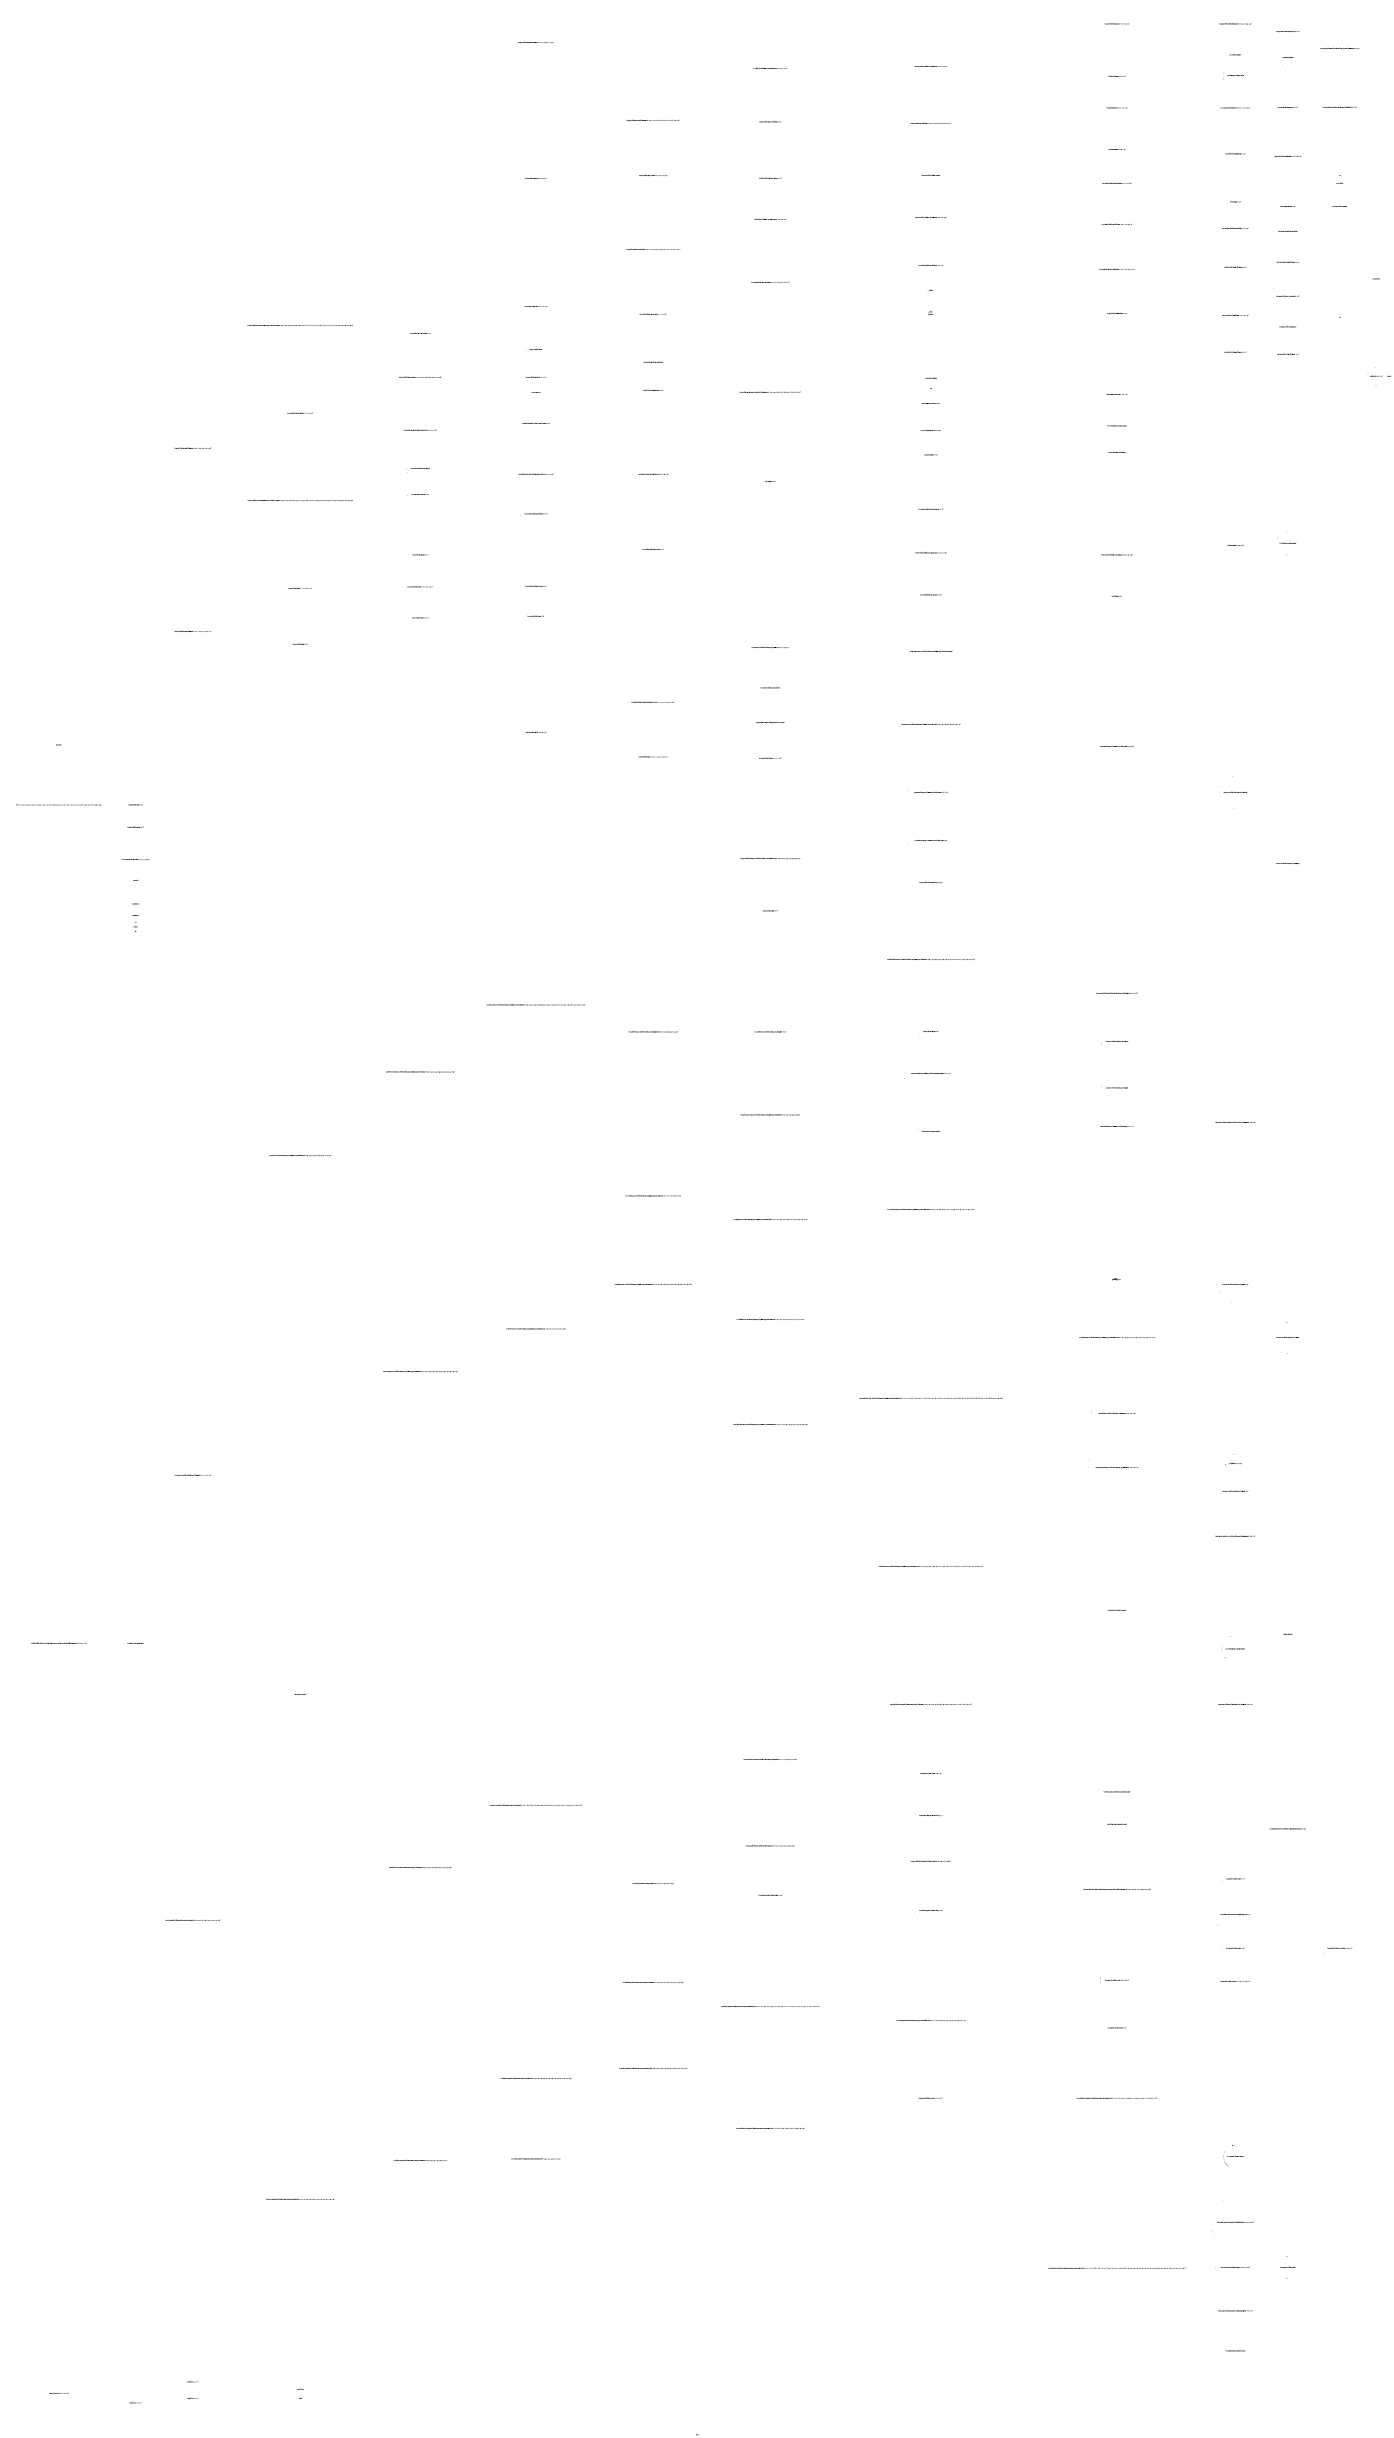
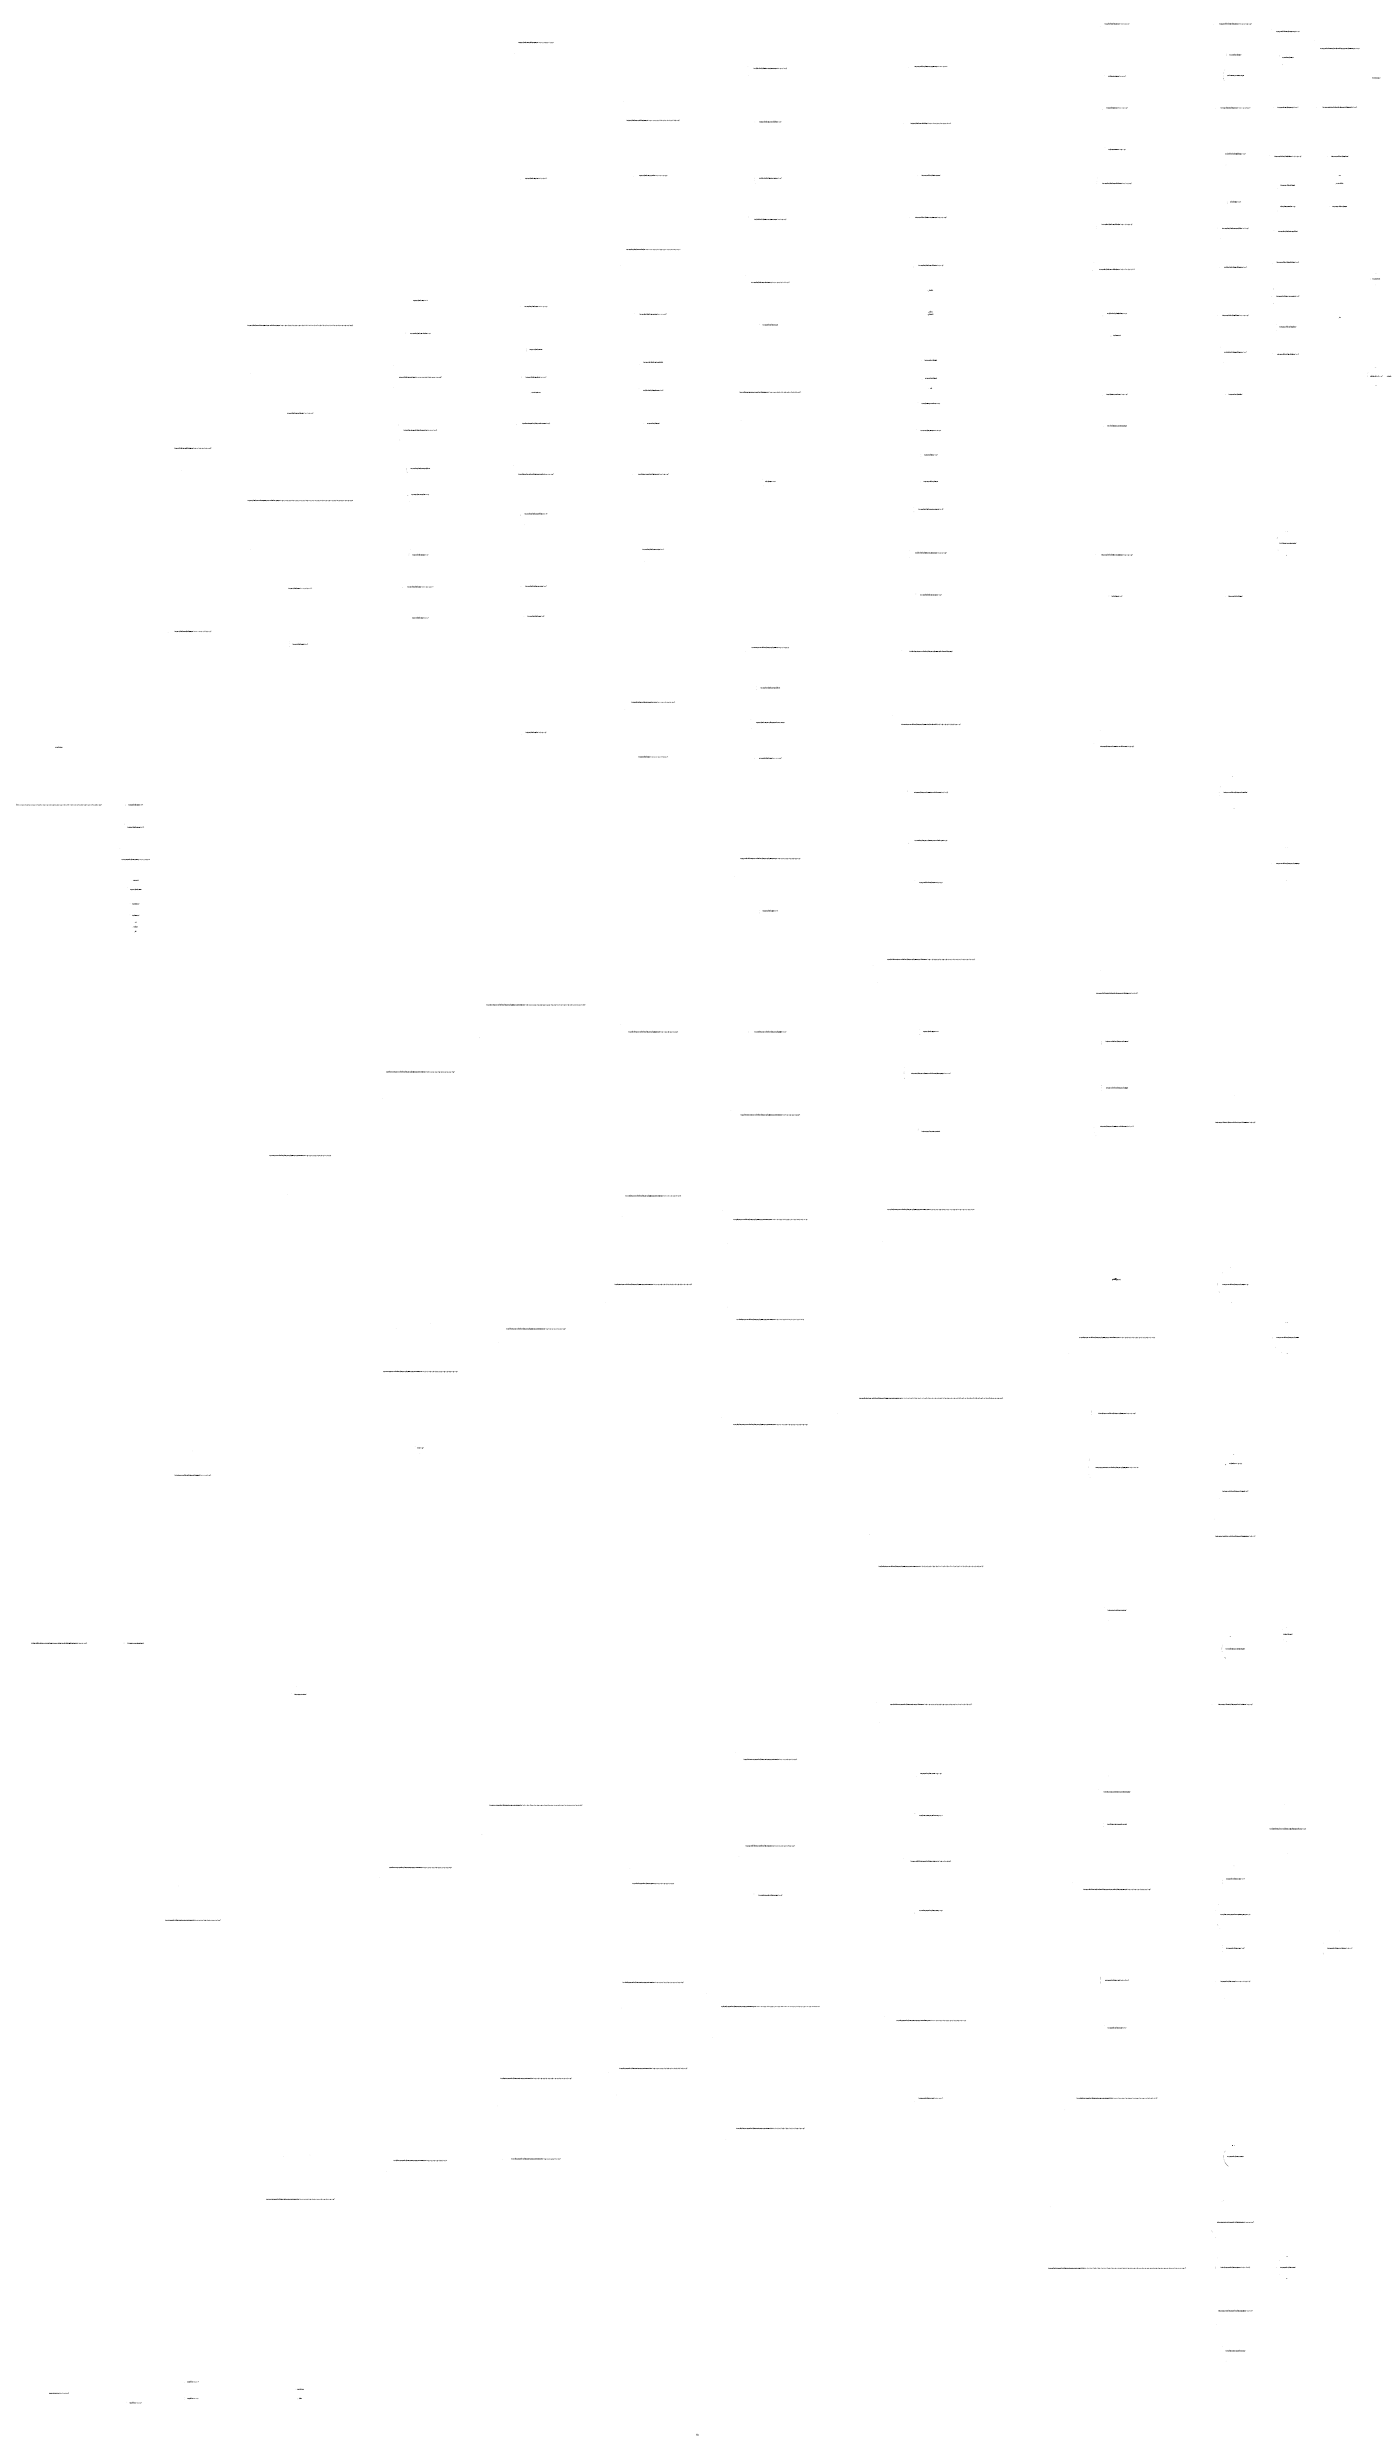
none -> (1376, 78)
none -> (1340, 157)
none -> (1288, 186)
none -> (420, 301)
none -> (770, 325)
none -> (1117, 336)
none -> (931, 360)
none -> (1235, 395)
none -> (653, 424)
(1117, 453) -> none
none -> (931, 482)
(1235, 546) -> none
none -> (1235, 596)
(59, 745) -> none
none -> (59, 747)
none -> (136, 890)
none -> (420, 1448)
